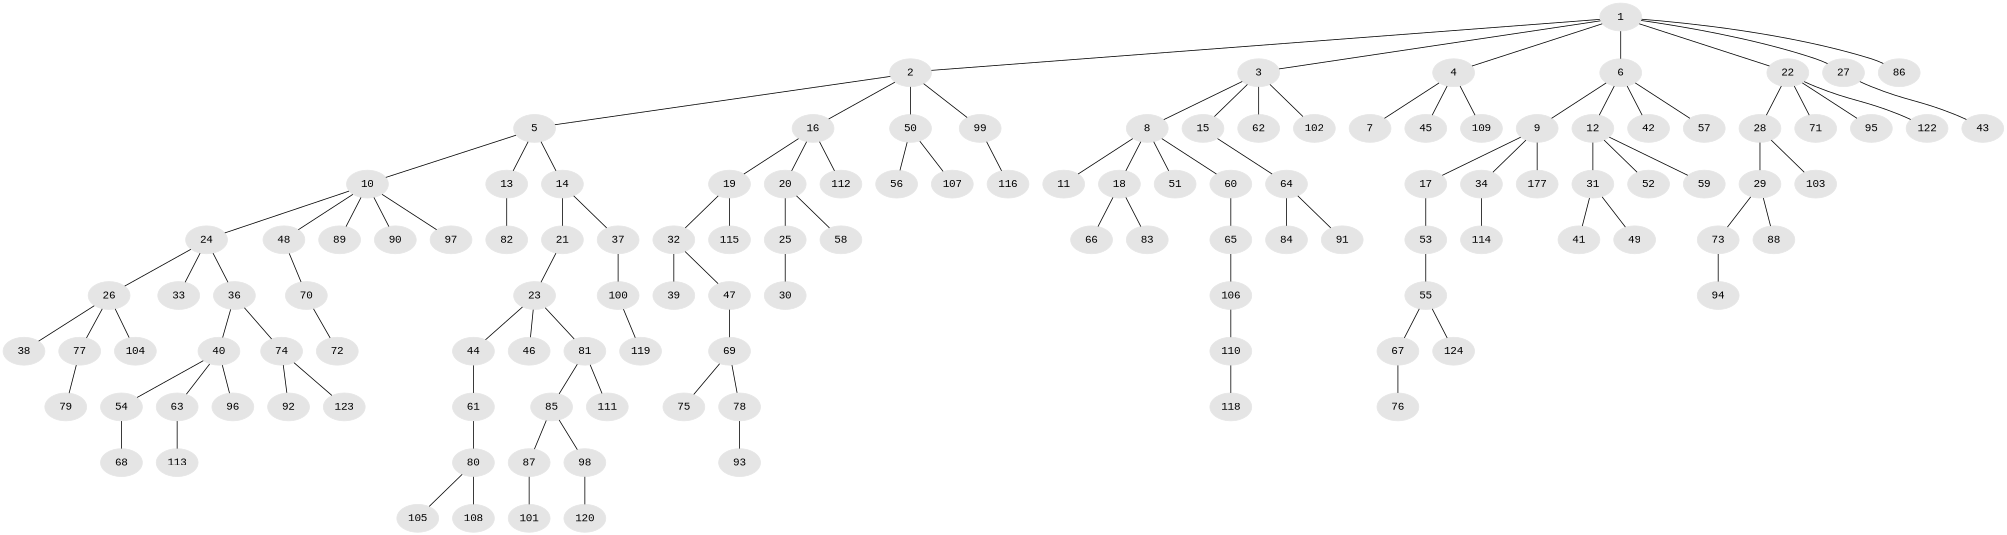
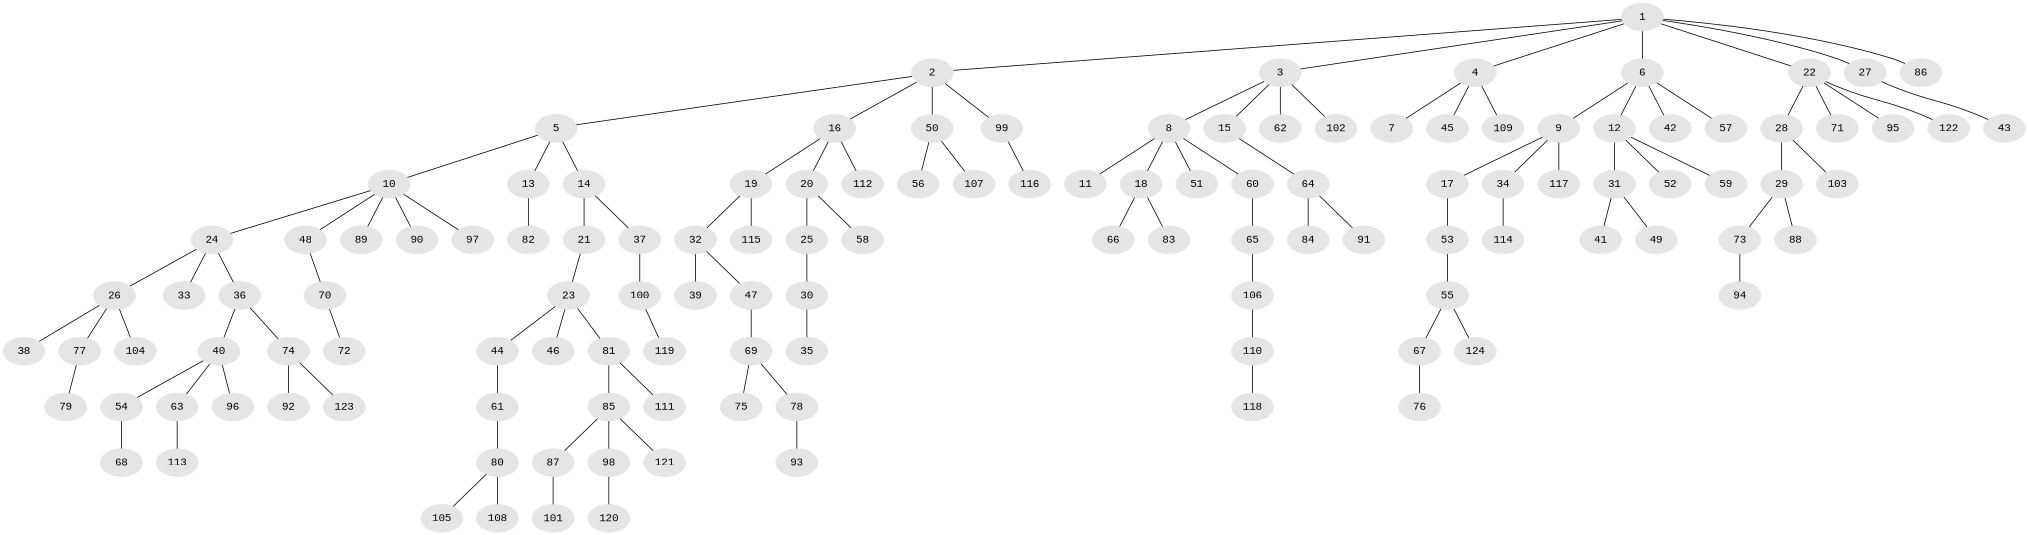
(1537, 184) -> (1559, 184)
none -> (807, 351)
none -> (665, 463)
